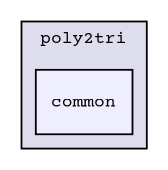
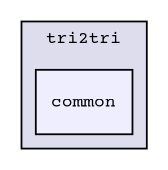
(84, 38) -> (84, 38)
